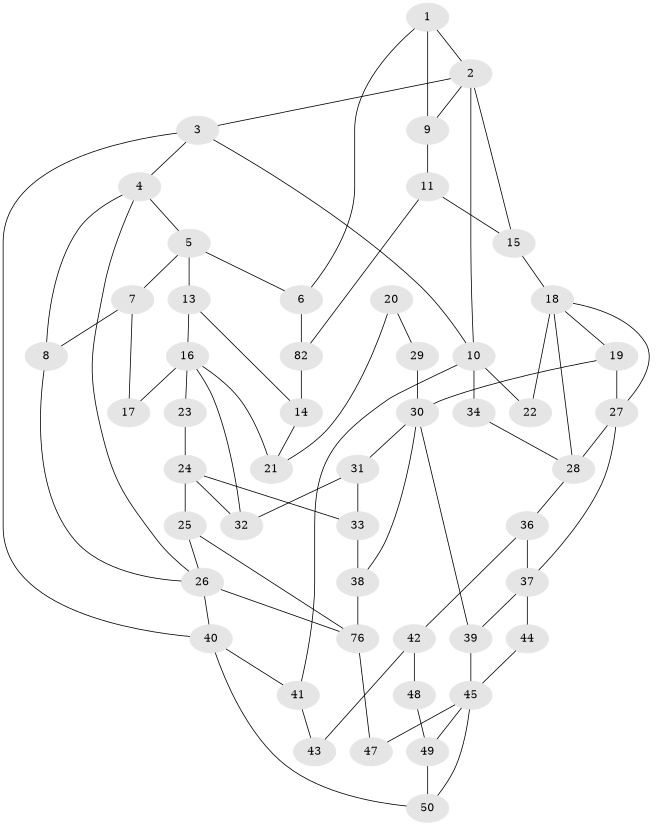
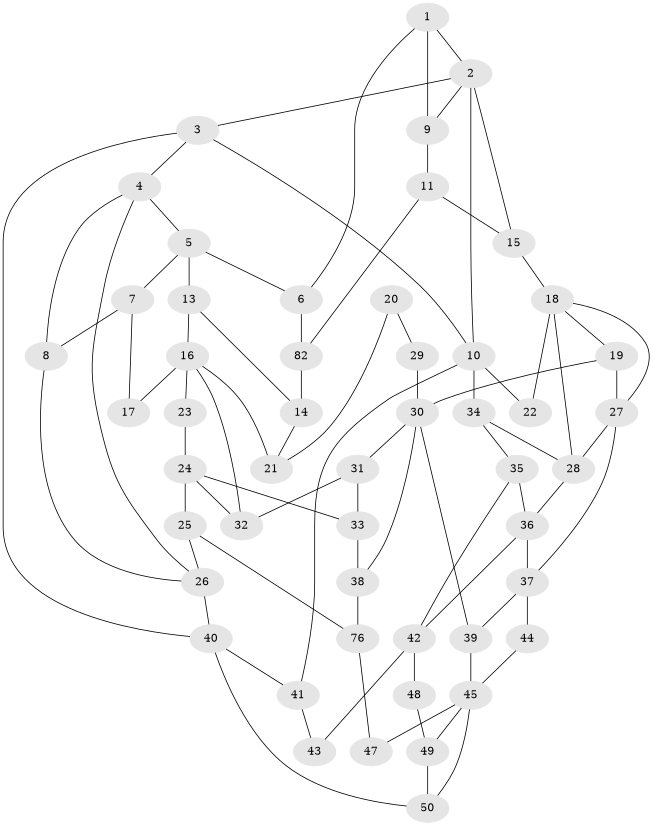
none -> (517, 469)
(280, 611) -> none
